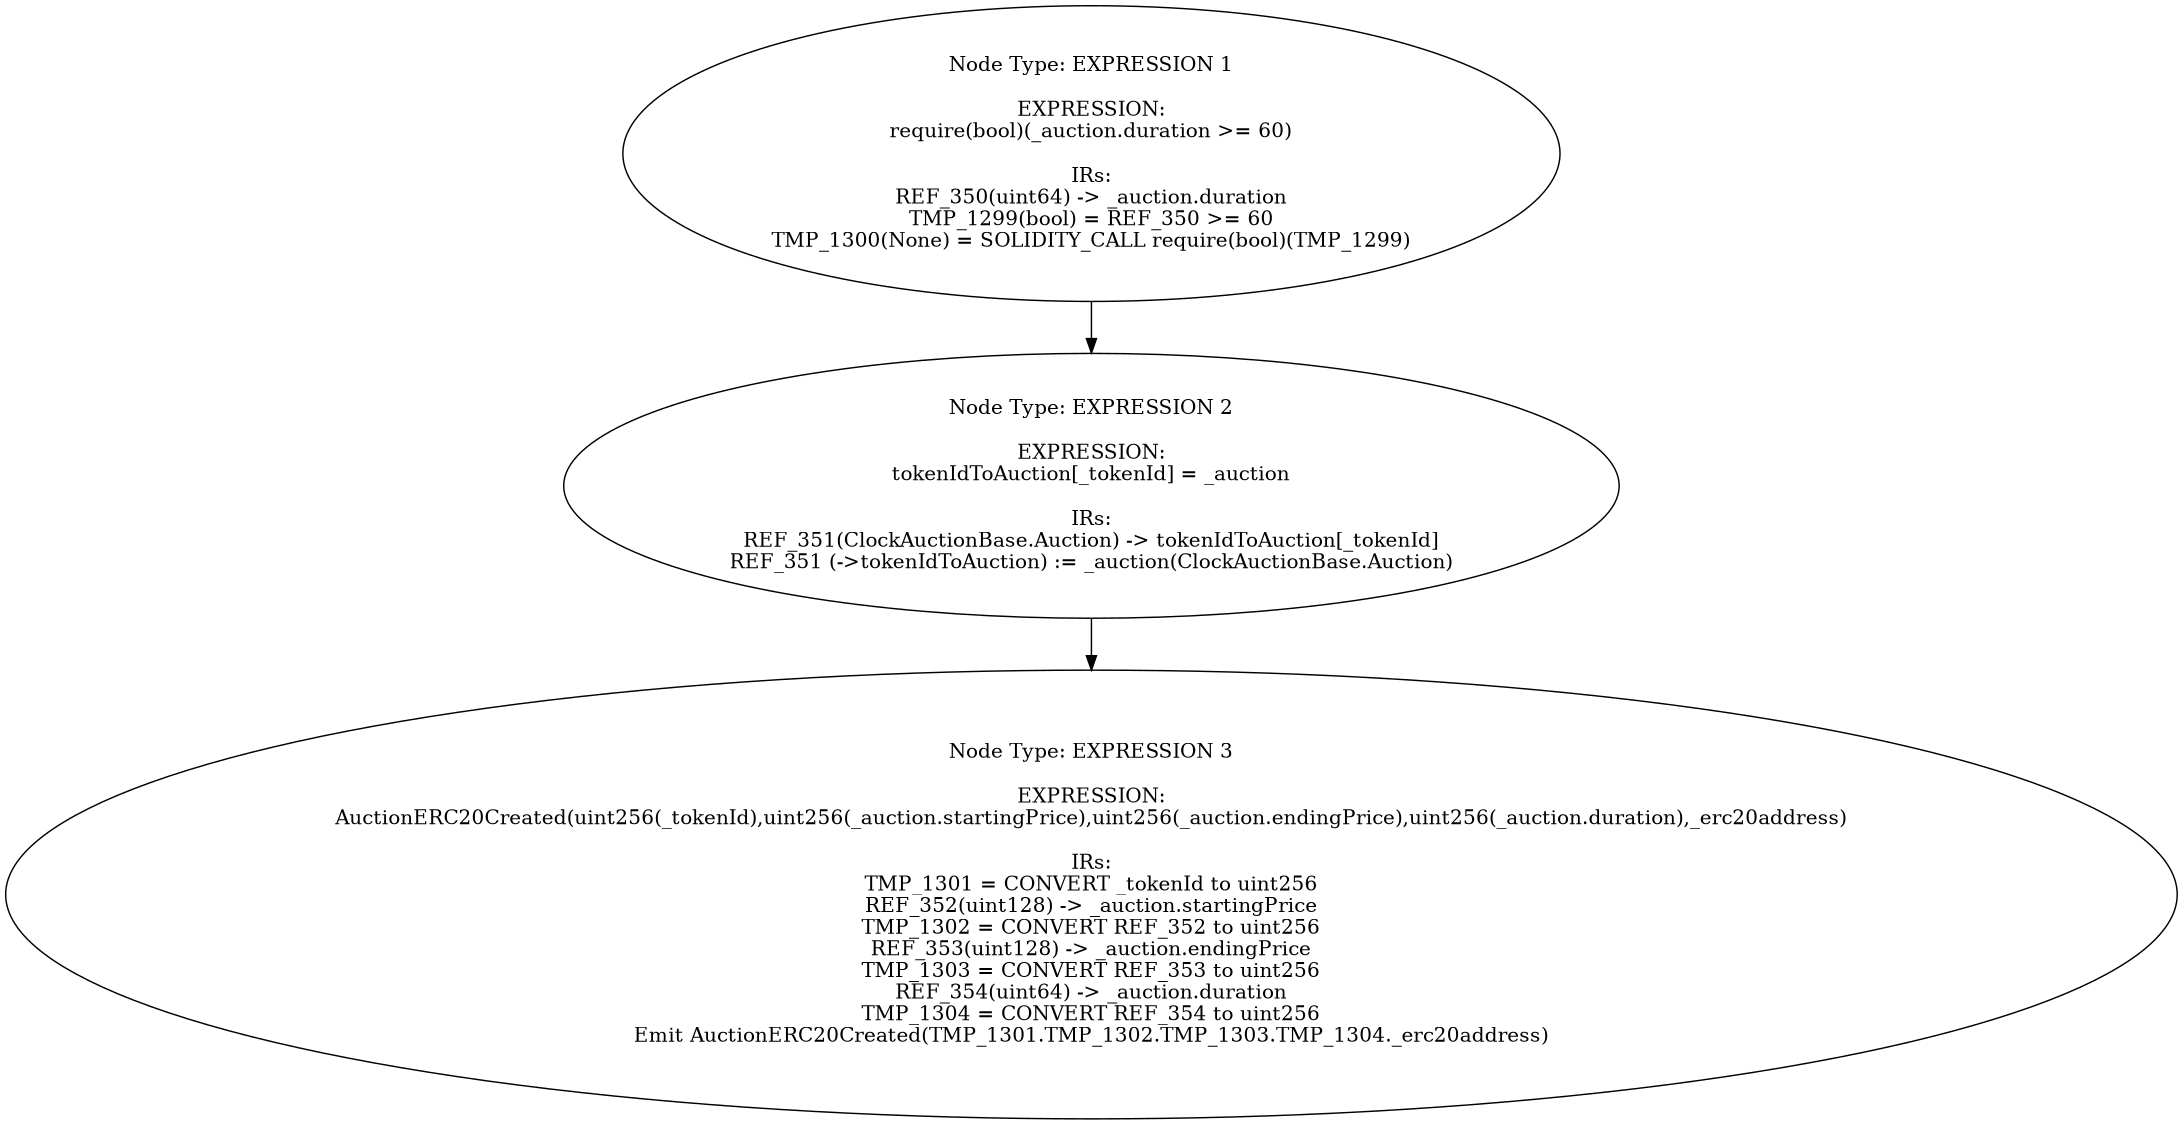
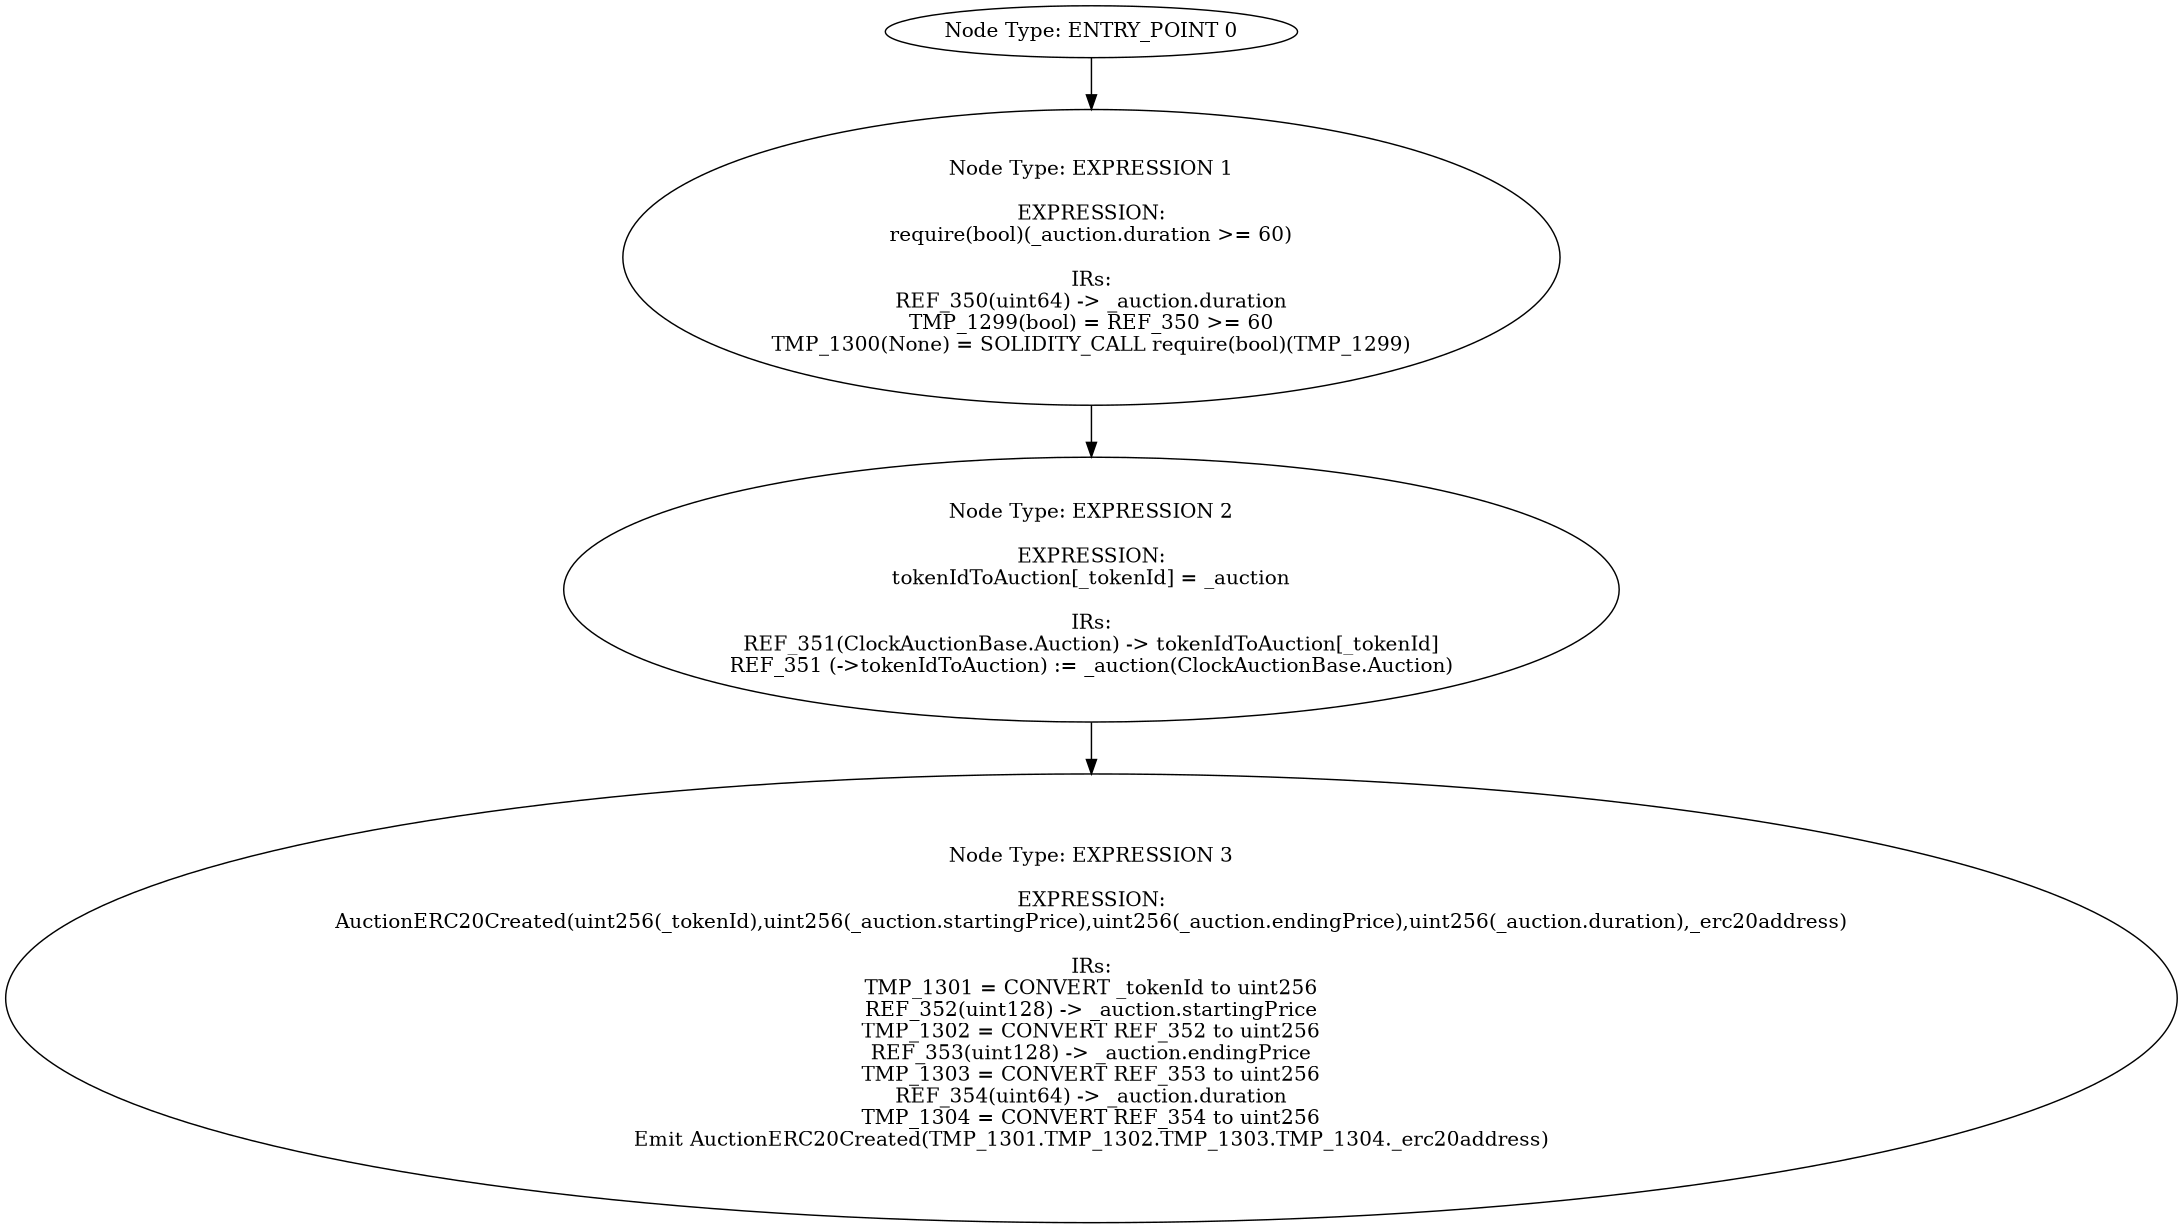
none -> (1091, 32)
